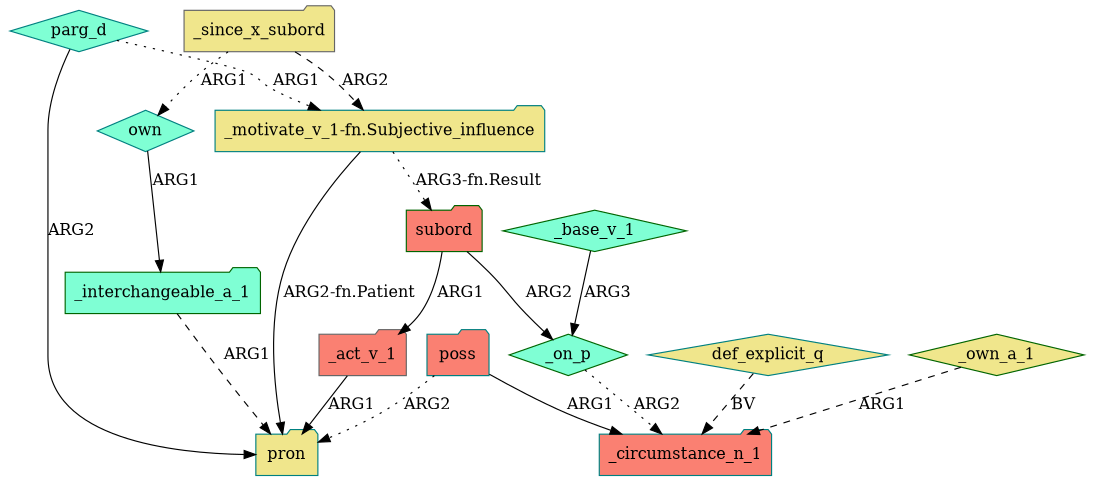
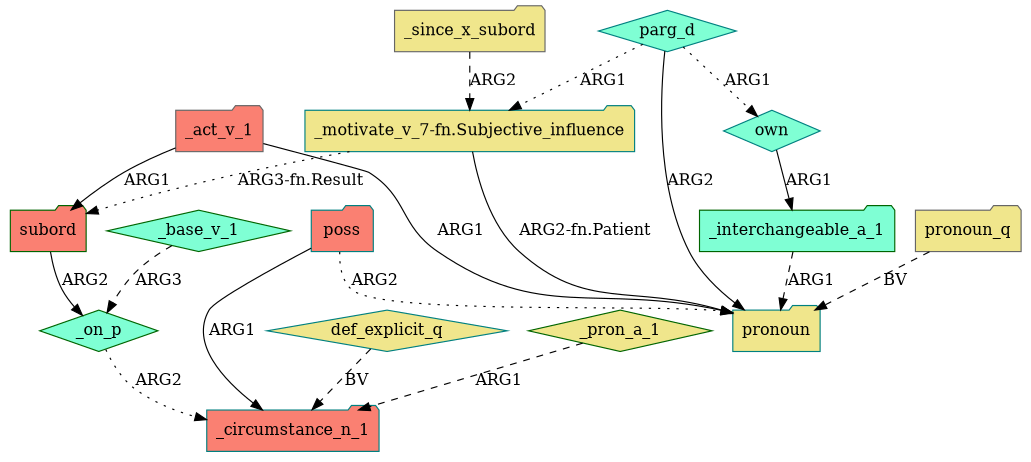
(195, 77) -> (716, 78)
(380, 131) -> (470, 131)
none -> (968, 231)
(583, 287) -> (138, 270)
(431, 292) -> (126, 171)
(997, 355) -> (620, 331)
(287, 455) -> (776, 331)
